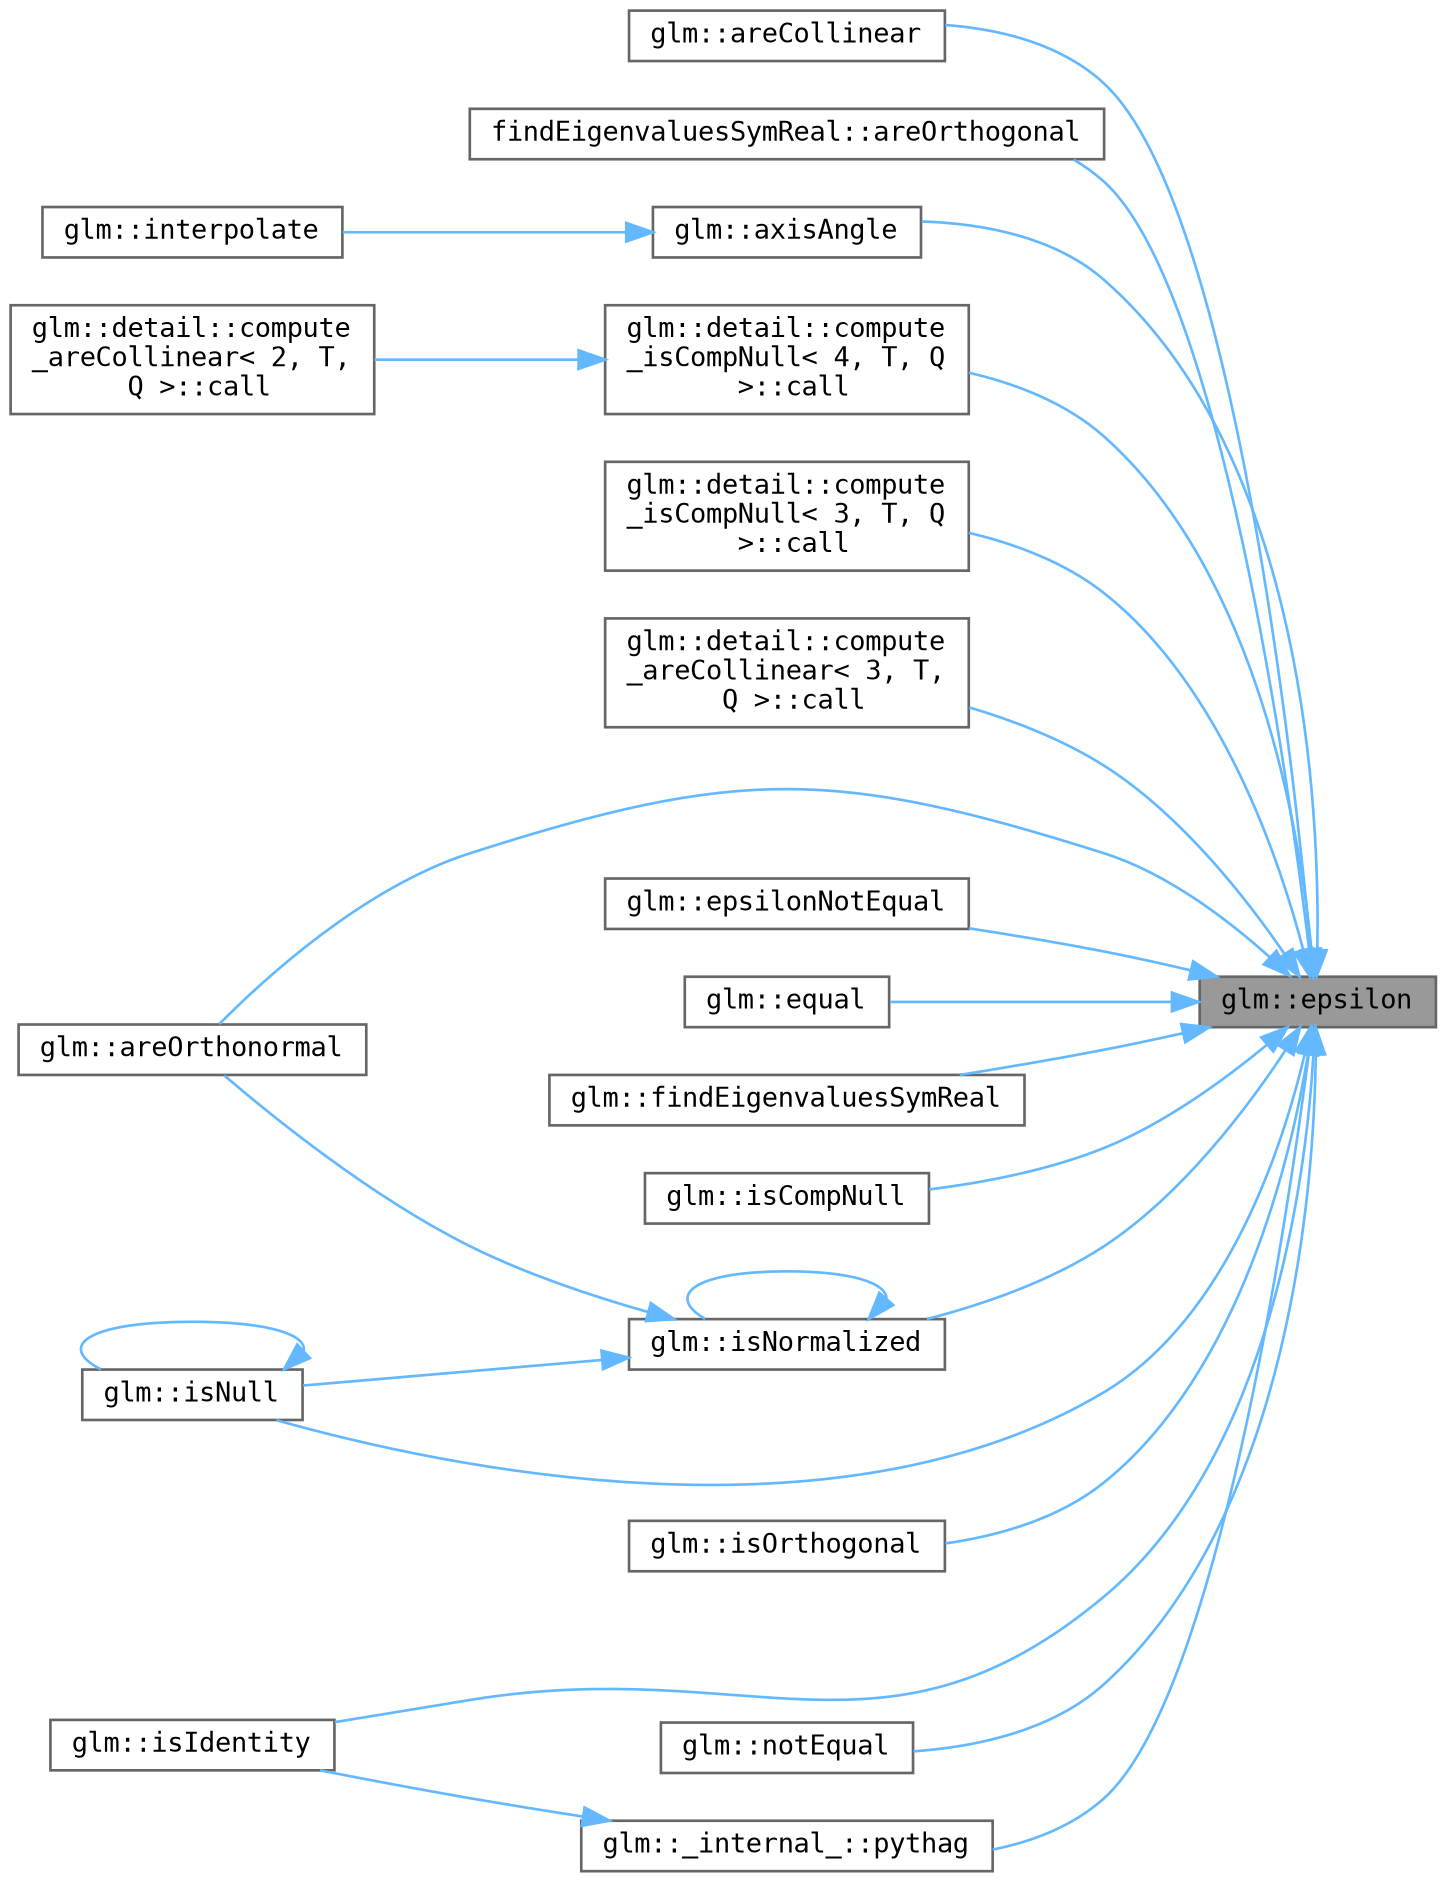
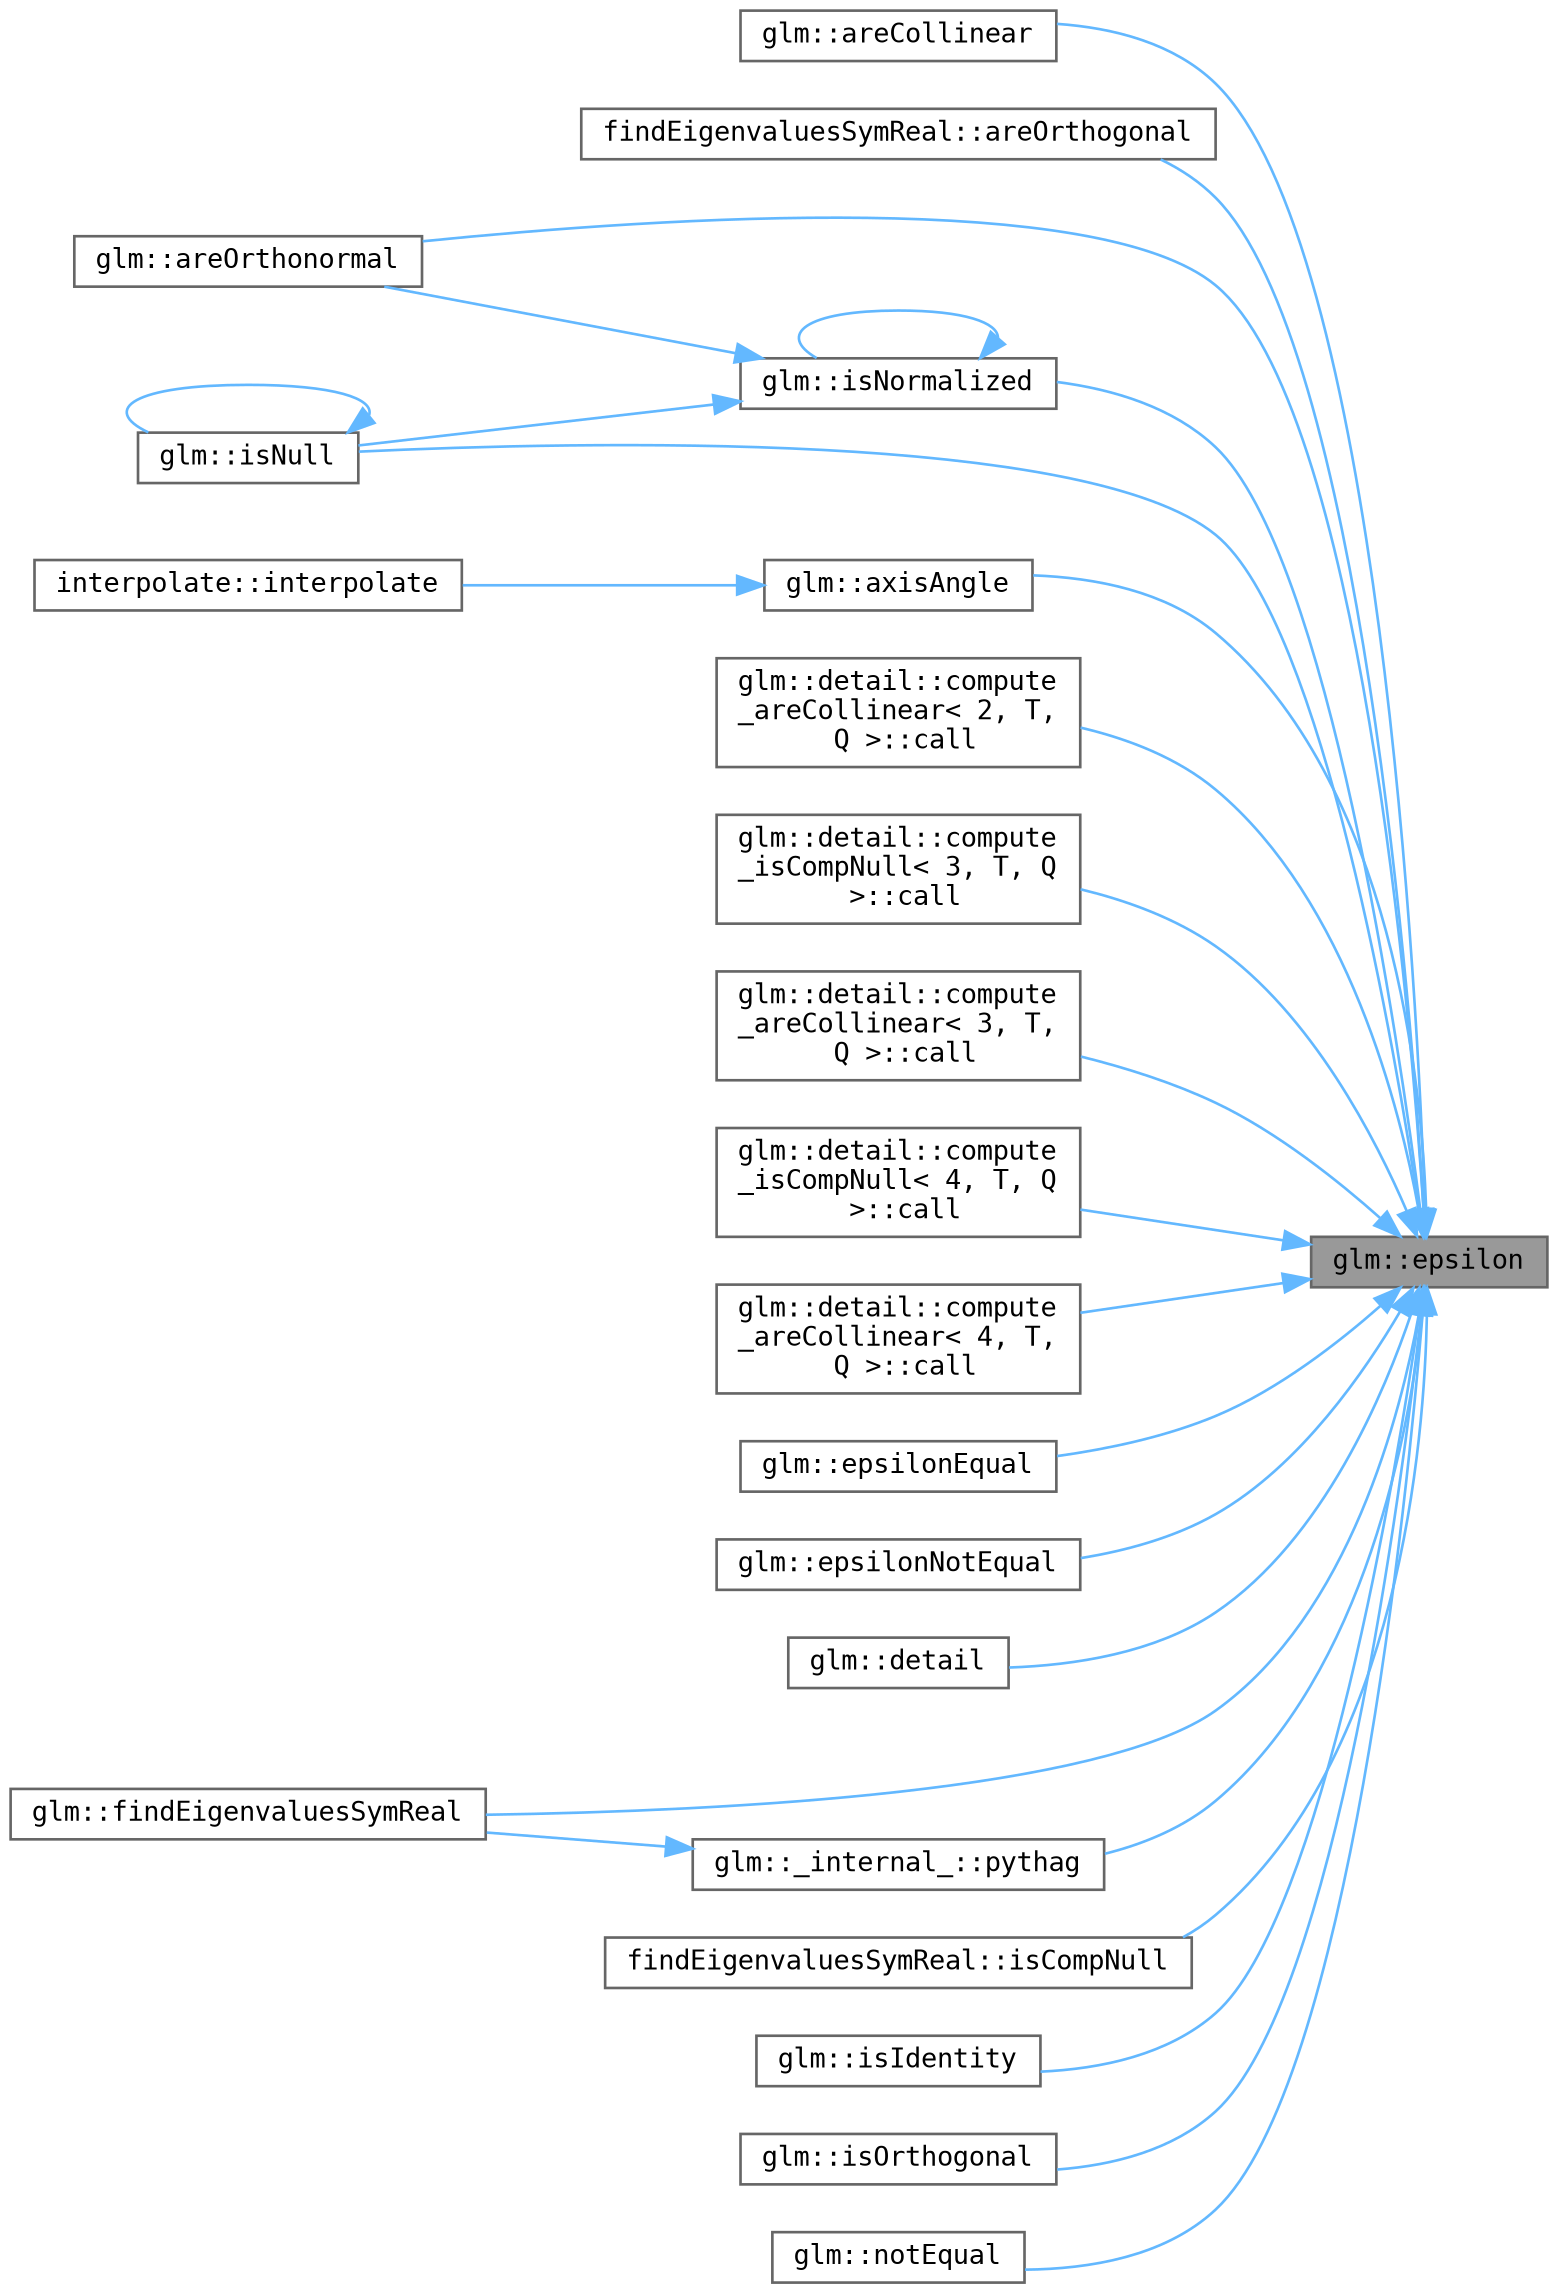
(192, 232) -> (248, 585)
(476, 360) -> (1317, 916)
(787, 1002) -> (898, 1663)
(787, 1198) -> (898, 1963)
none -> (898, 1339)
none -> (898, 1466)
(451, 1795) -> (576, 1840)
